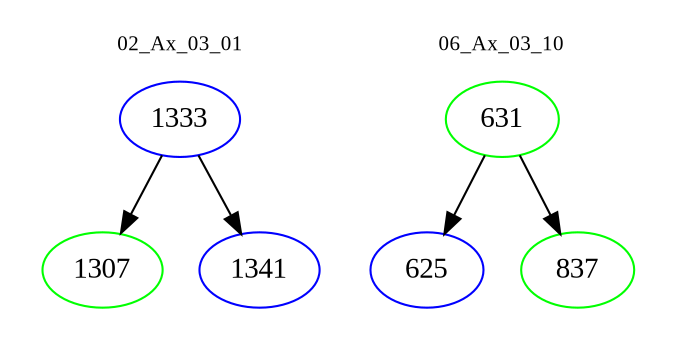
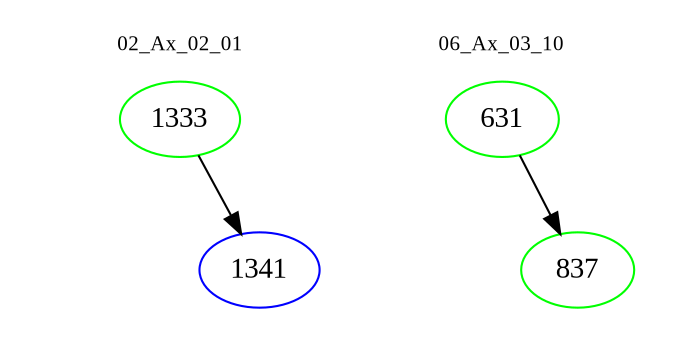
(181, 45) -> (181, 45)
(180, 119) -> (180, 119)
(103, 270) -> none
(427, 270) -> none
